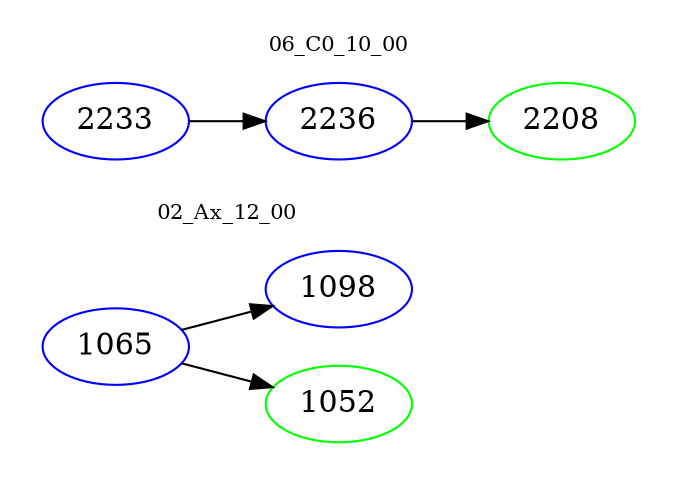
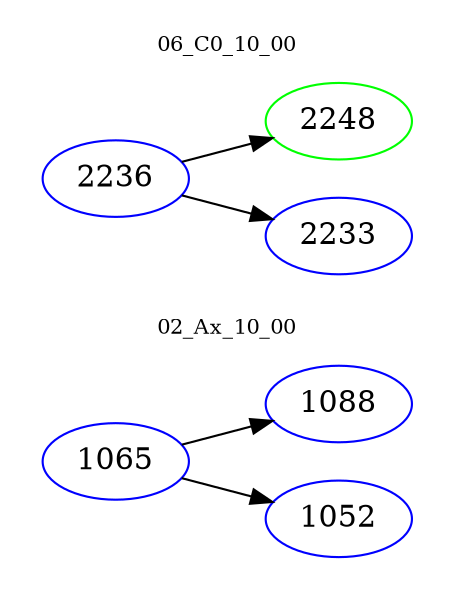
(216, 121) -> (217, 205)
(562, 121) -> (339, 121)
(227, 214) -> (227, 329)
(339, 289) -> (339, 404)
(339, 404) -> (339, 519)
